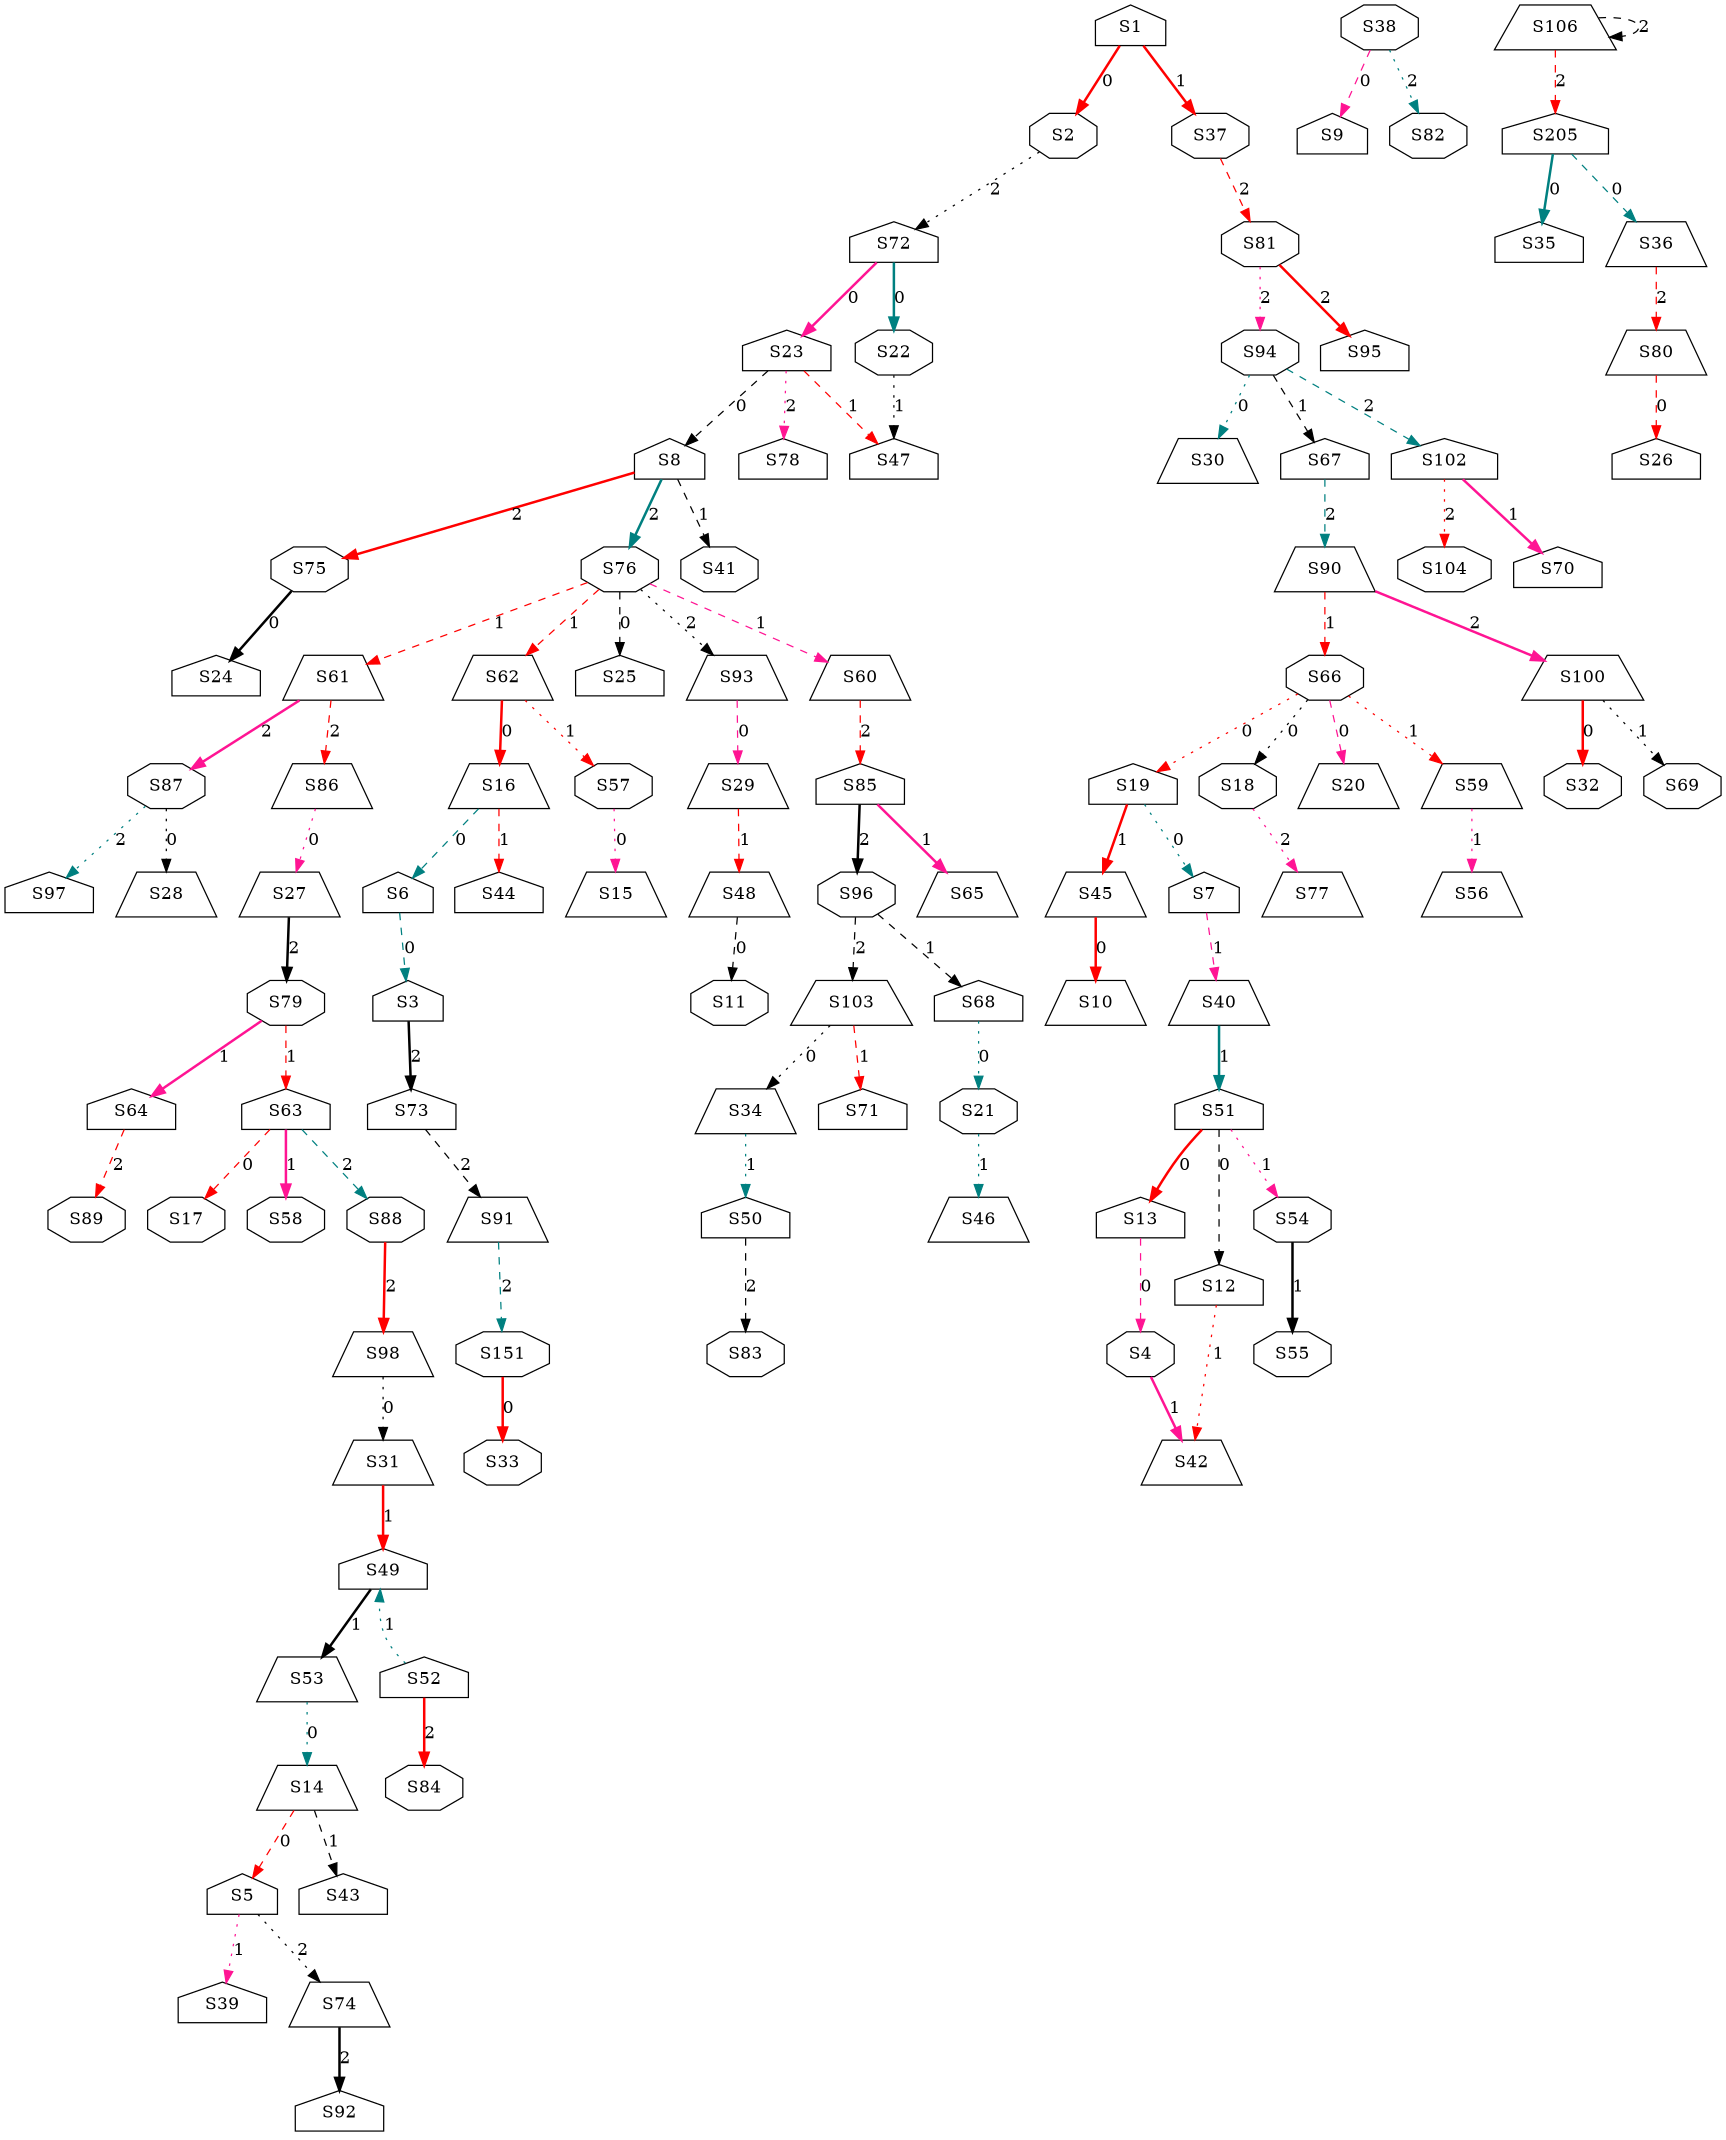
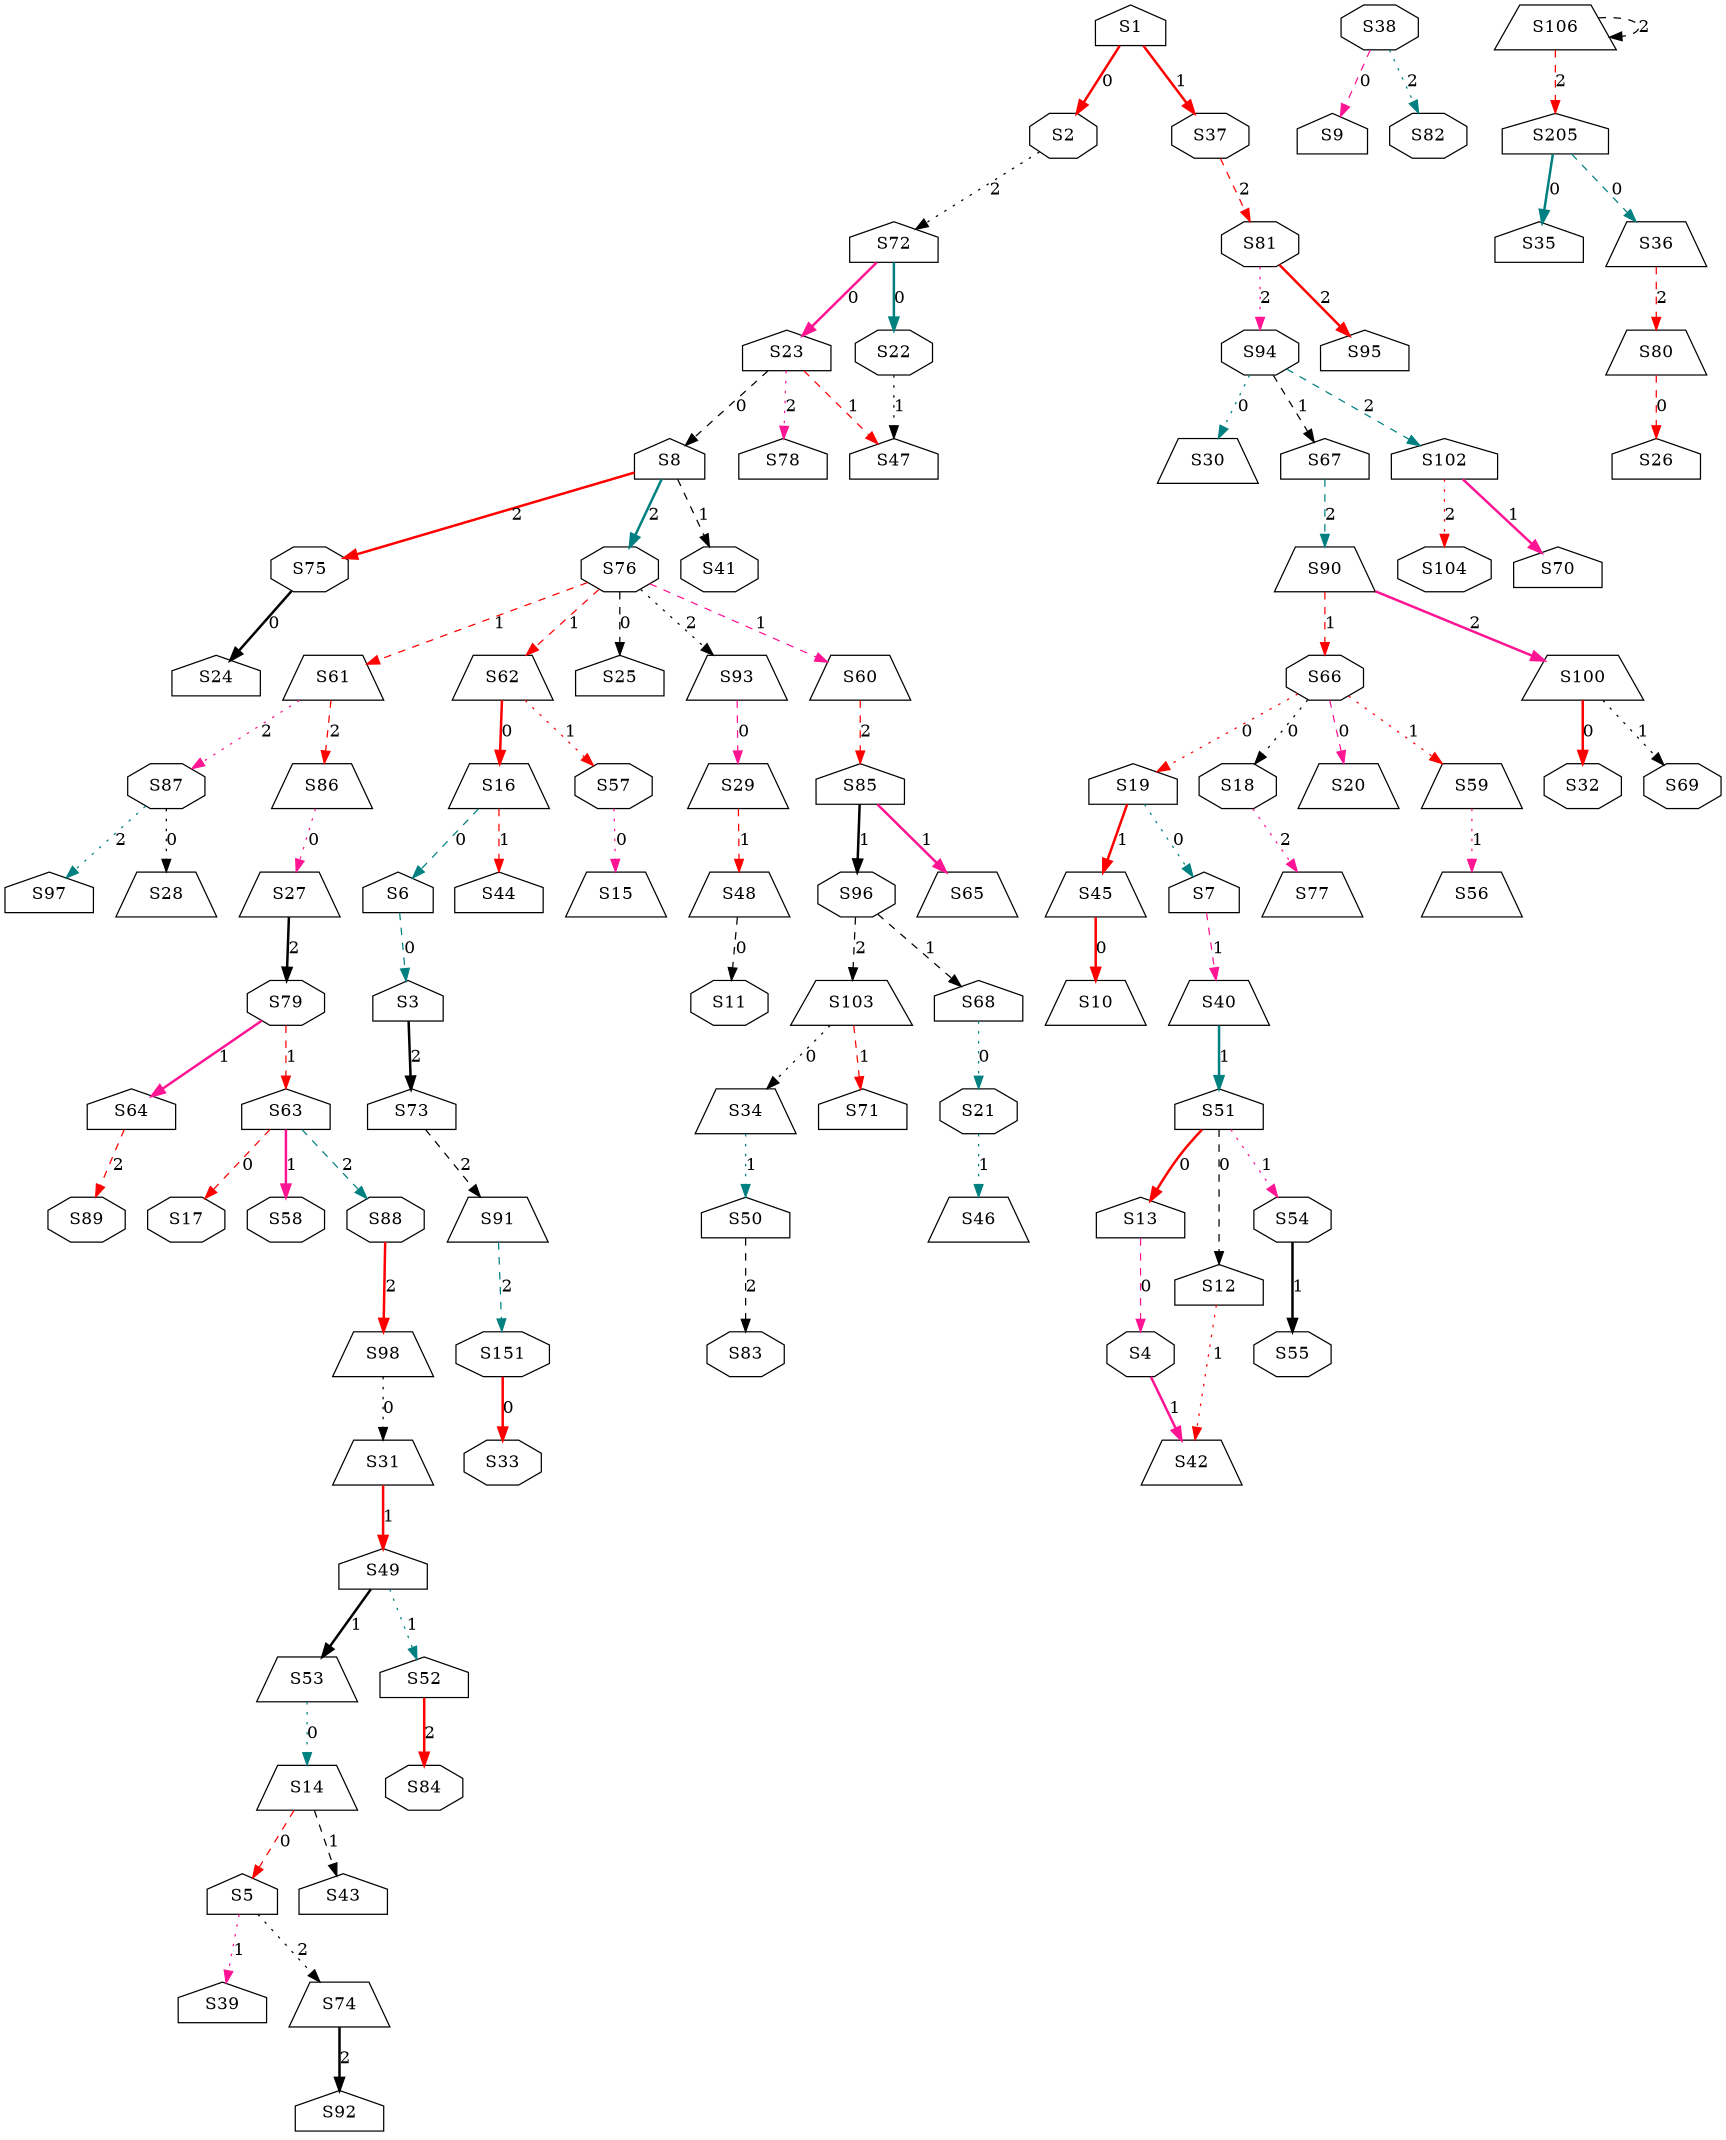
(251, 731) -> (251, 731)
(865, 840) -> (865, 840)
(385, 1636) -> (401, 1618)
